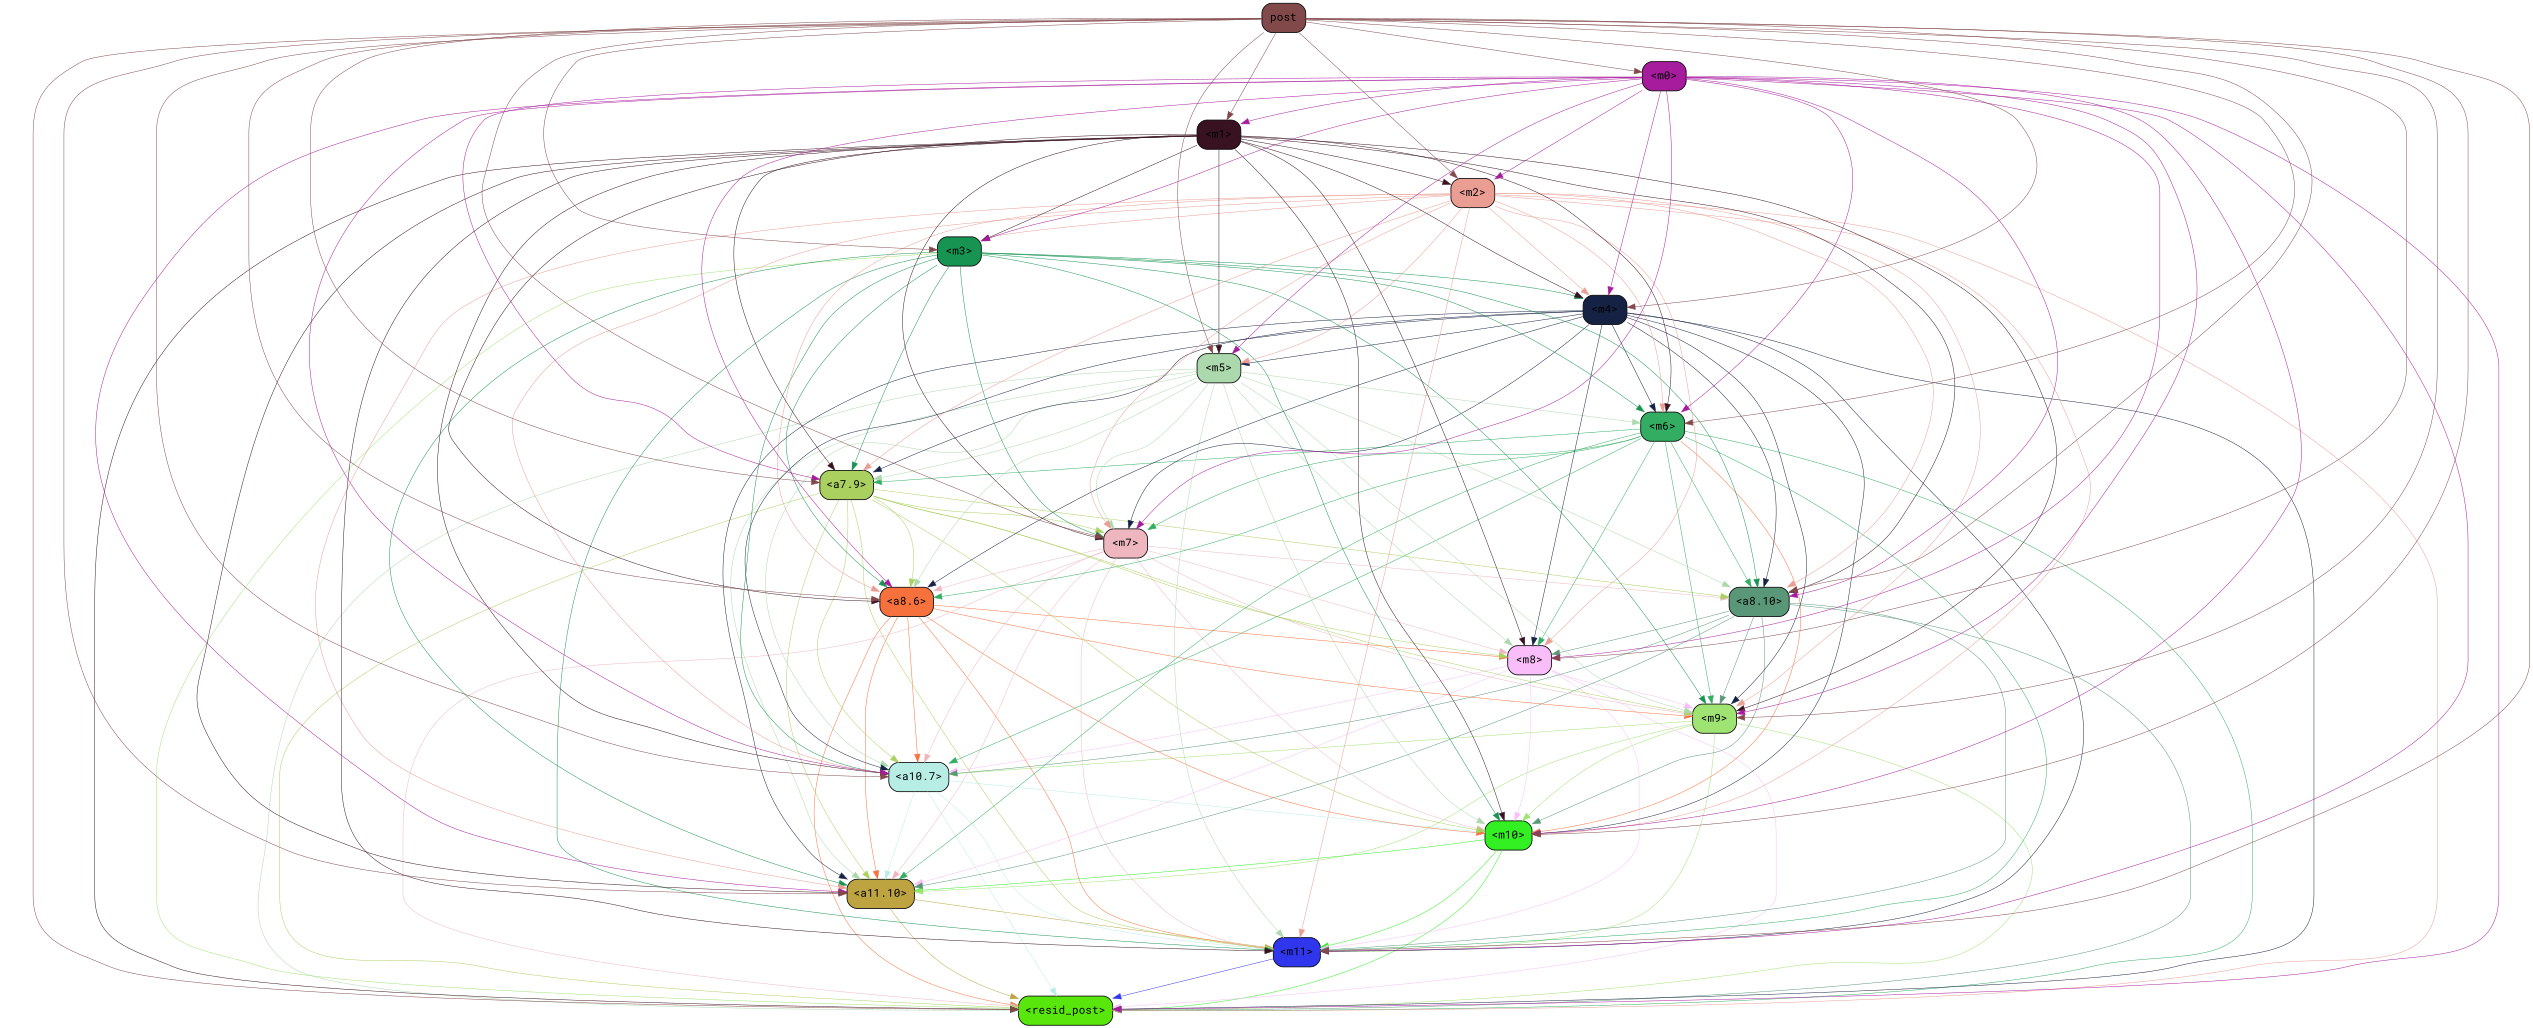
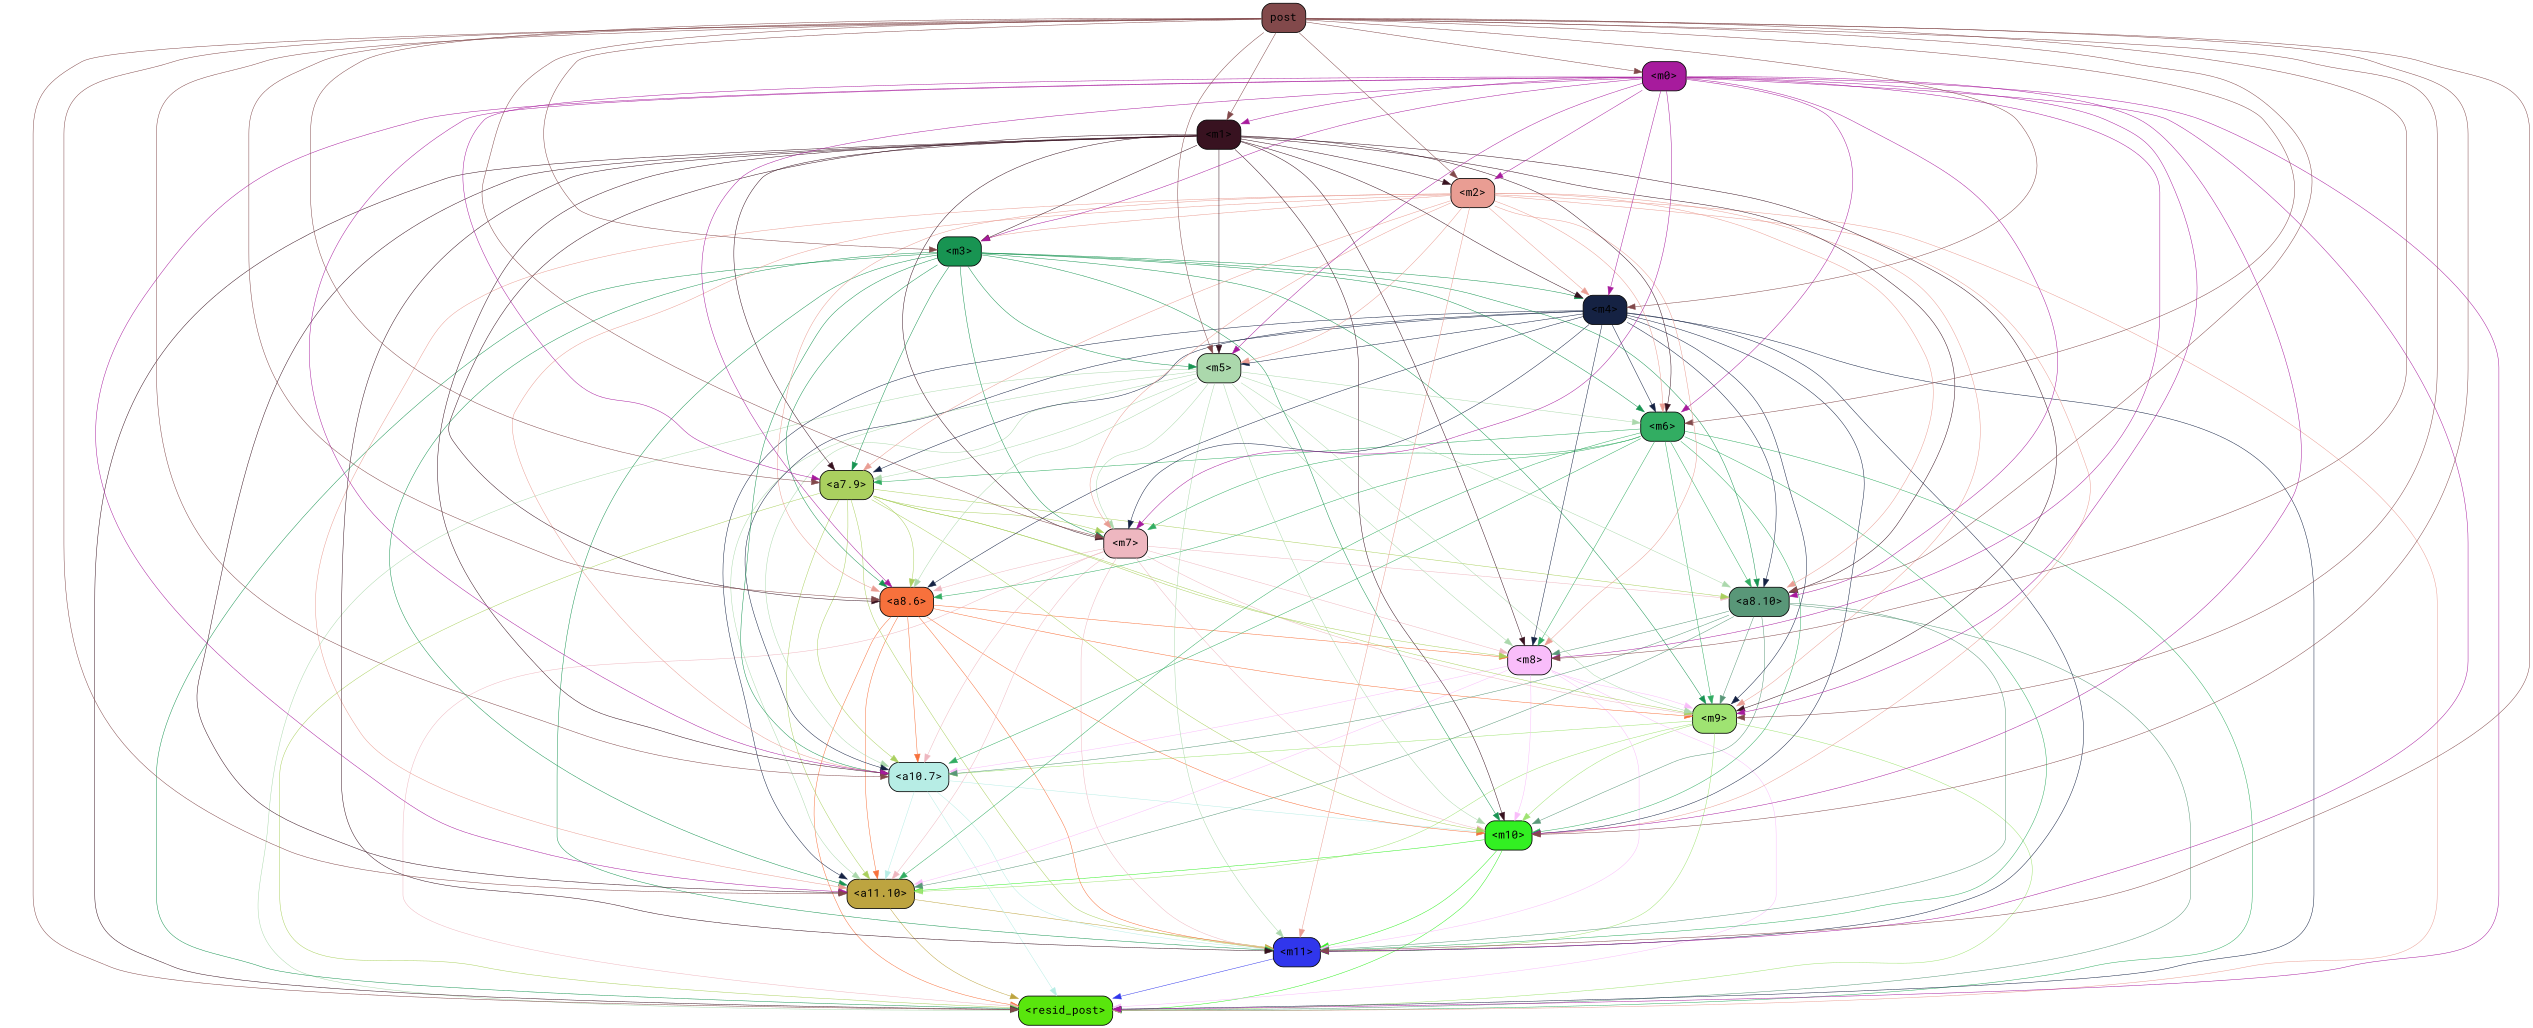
none -> (1064, 343)
(1789, 677) -> (1789, 677)
(168, 721) -> (168, 721)
